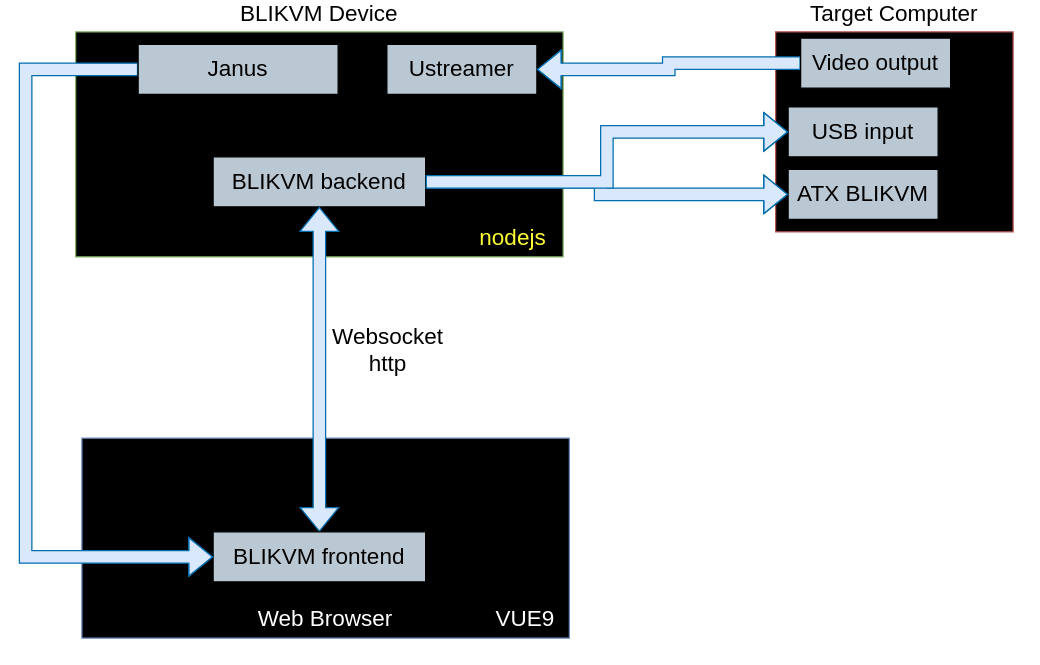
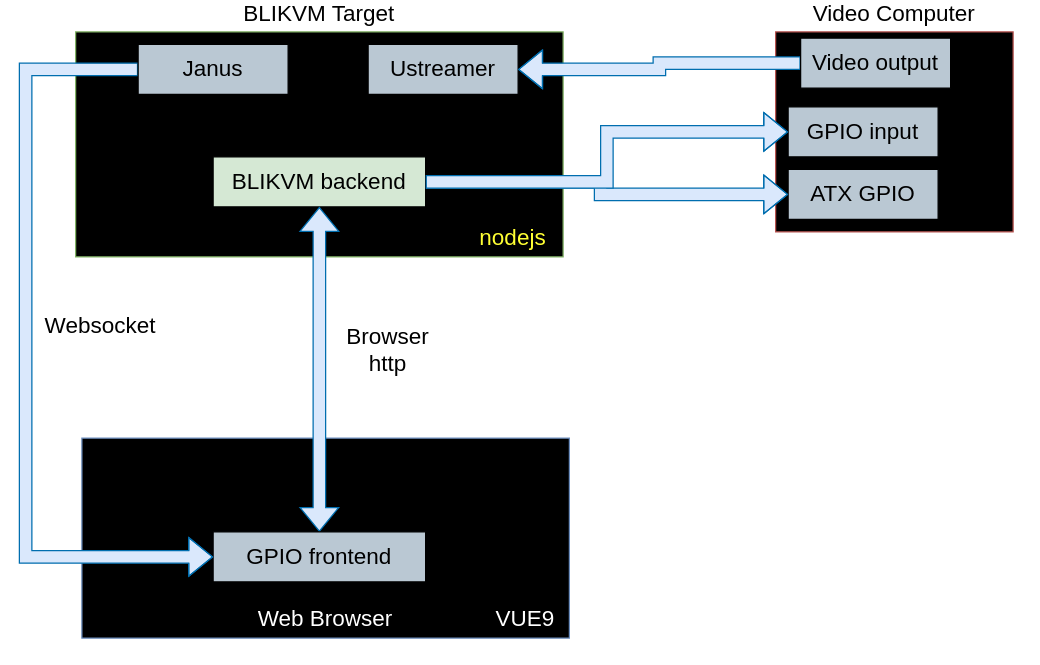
(319, 15) -> (319, 15)
(894, 15) -> (894, 15)
(238, 69) -> (213, 69)
(462, 69) -> (443, 69)
(863, 132) -> (863, 132)
(319, 182) -> (319, 182)
(863, 194) -> (863, 194)
none -> (101, 326)
(388, 351) -> (388, 351)
(319, 557) -> (319, 557)
